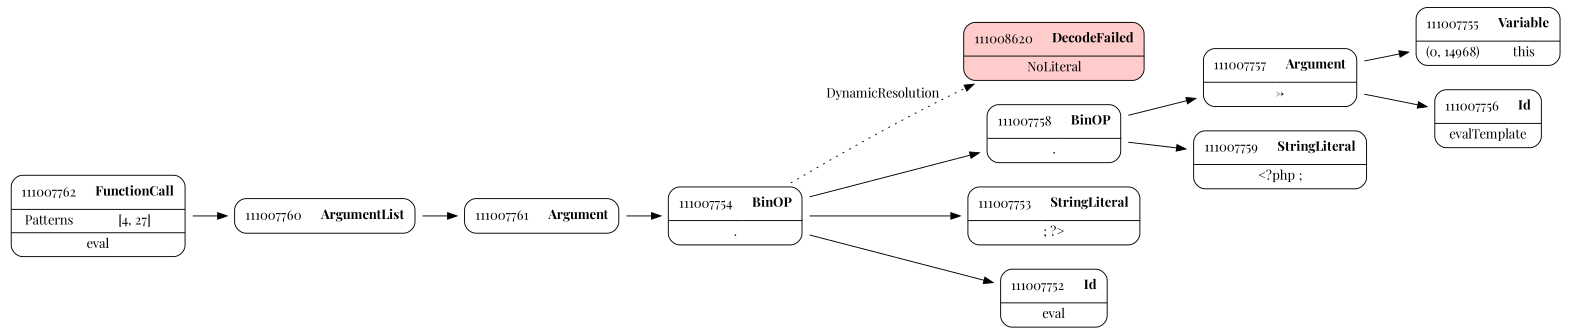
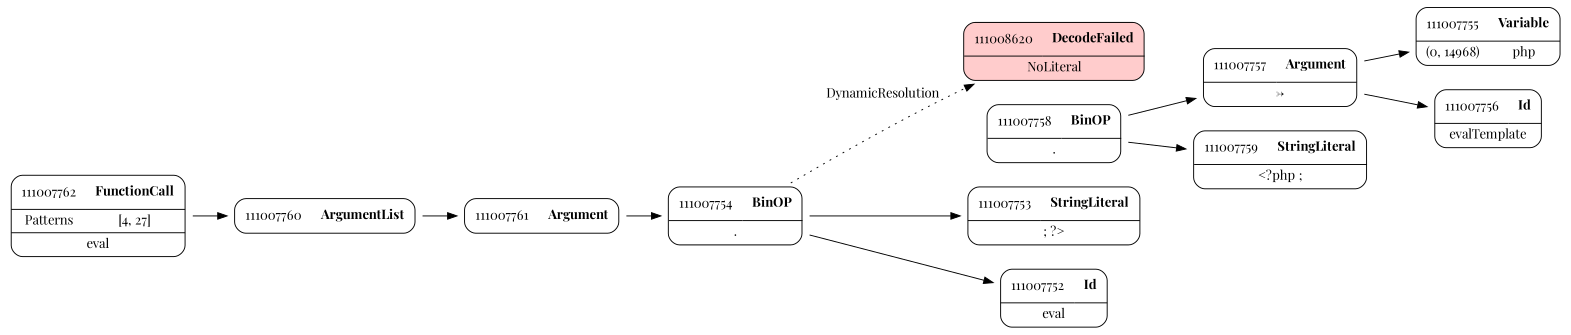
(1524, 52) -> (1524, 52)
(890, 176) -> none
